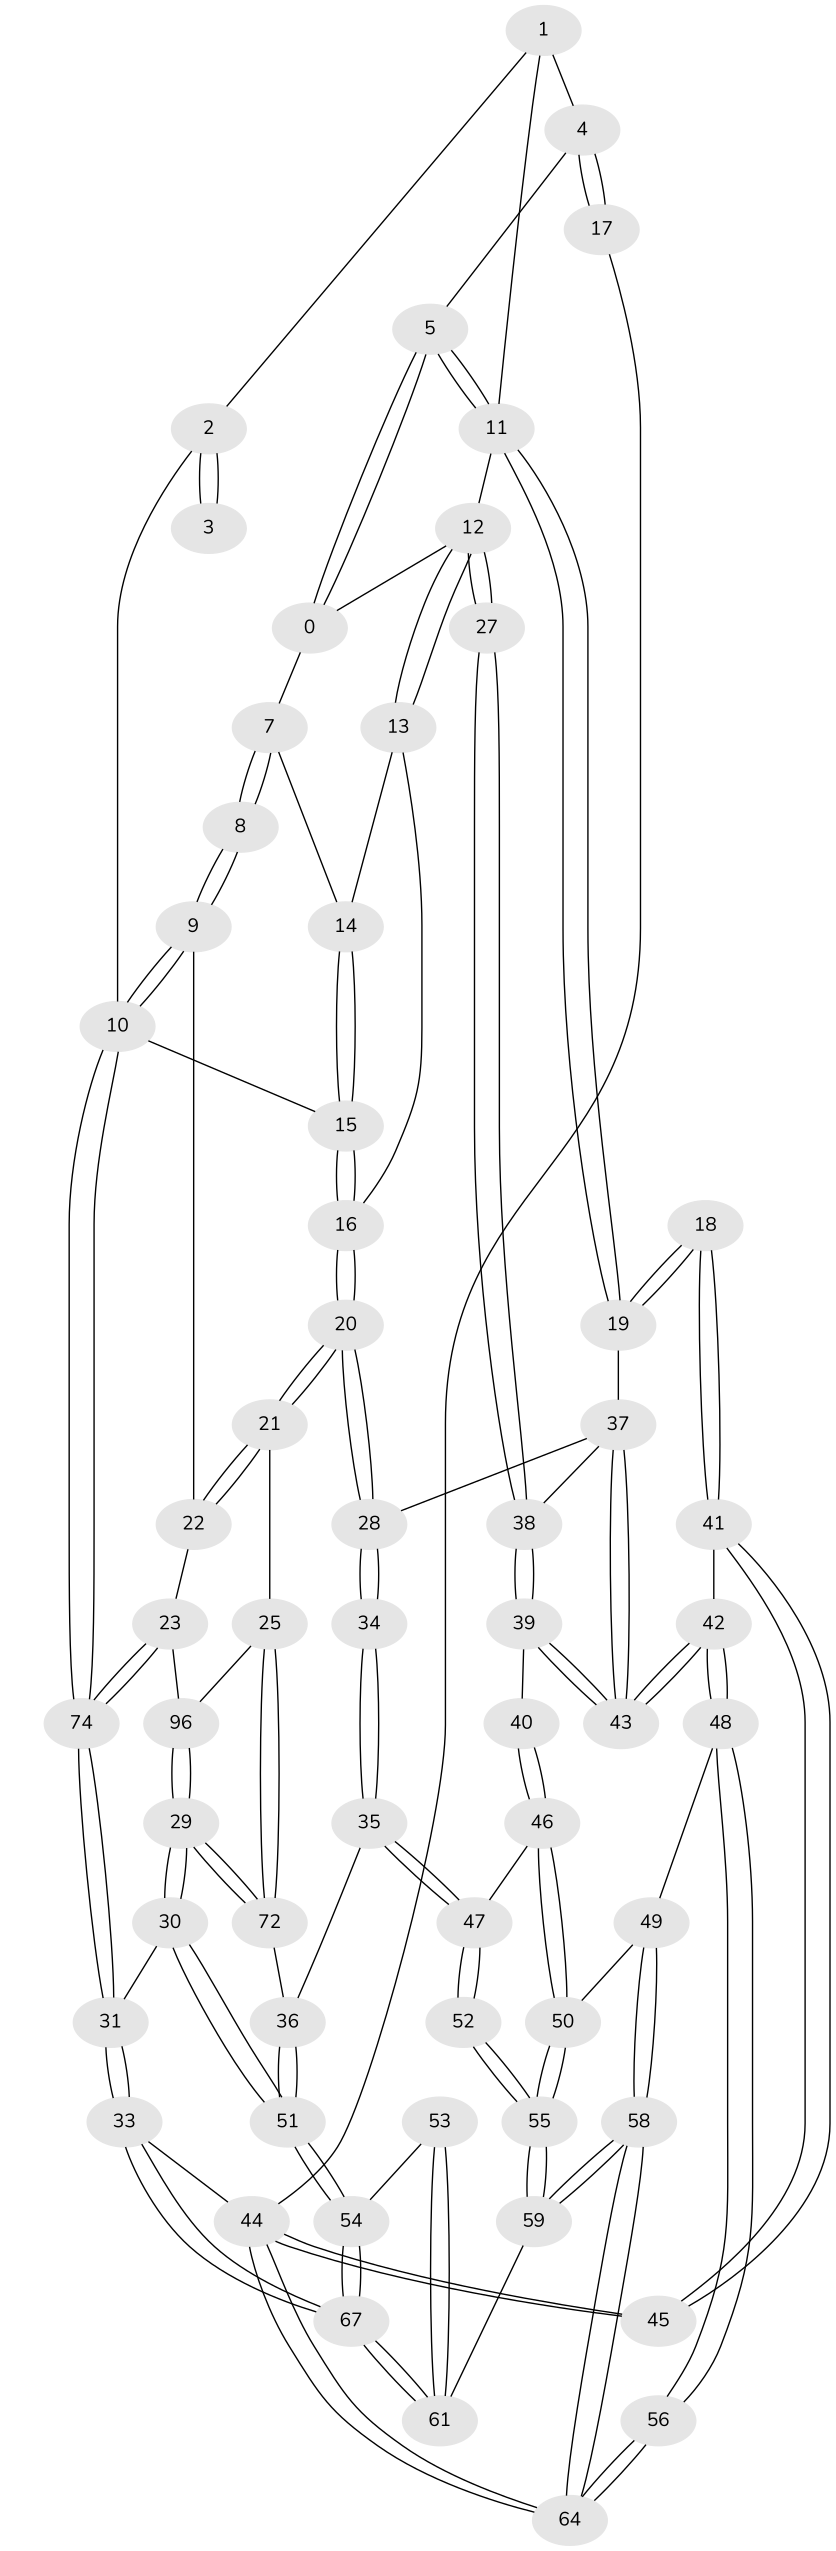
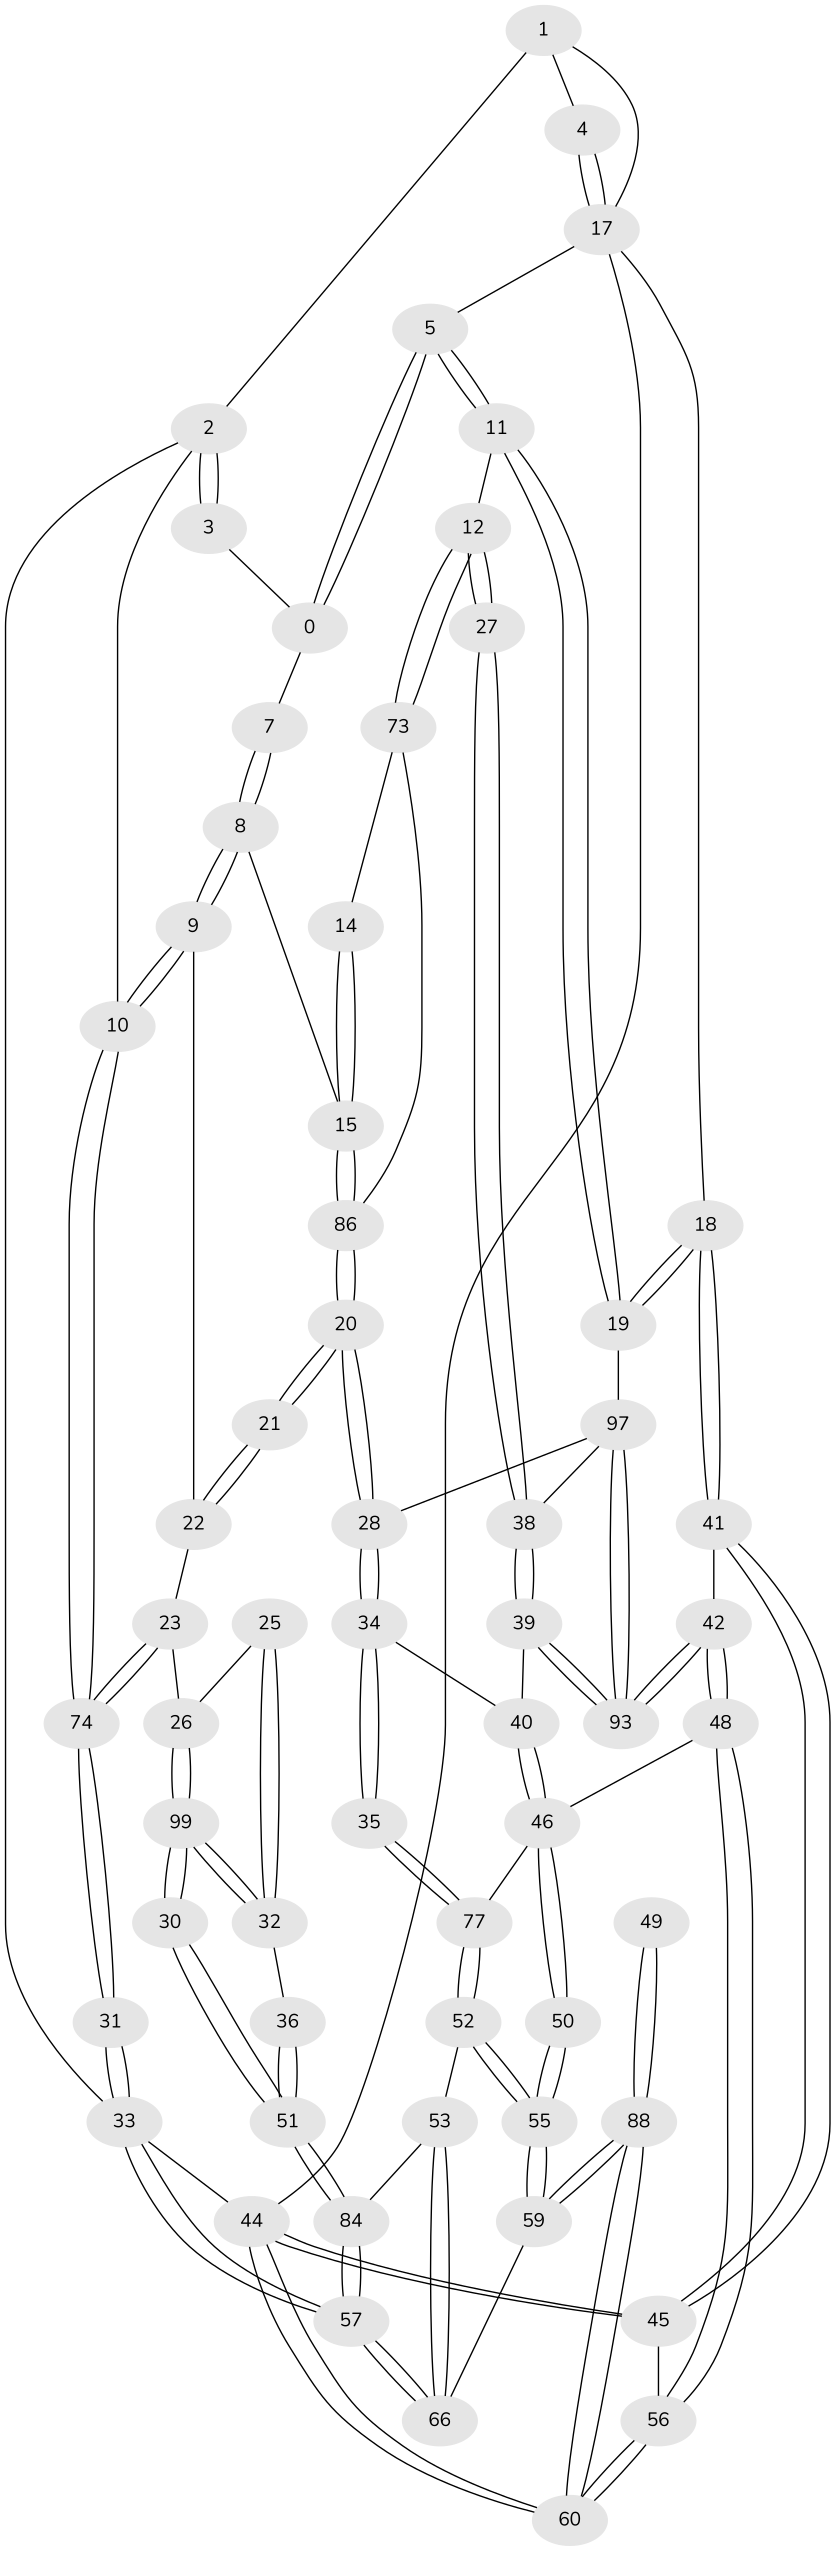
(506, 230) -> (516, 279)
(517, 230) -> (636, 116)
(391, 578) -> (259, 578)
none -> (699, 716)
(398, 728) -> (398, 728)
(308, 827) -> none
(232, 1076) -> (293, 977)
(346, 1226) -> (346, 1226)
none -> (6, 1246)
(618, 1425) -> (618, 1425)
(270, 1524) -> none
none -> (436, 1668)
(181, 1724) -> (181, 1724)
(621, 1724) -> (621, 1724)
(181, 1823) -> (181, 1823)
(686, 1823) -> (631, 1773)
(270, 1923) -> (270, 1923)
(330, 1923) -> none
(474, 1923) -> (474, 1923)
(140, 1973) -> none
(607, 1973) -> none
none -> (452, 2072)
(639, 2122) -> (639, 2122)
(351, 2222) -> (351, 2222)
(351, 2321) -> (351, 2321)
none -> (658, 2371)
(440, 2421) -> (440, 2421)
(570, 2520) -> (570, 2520)
